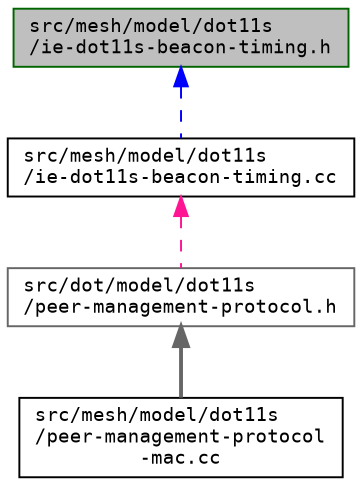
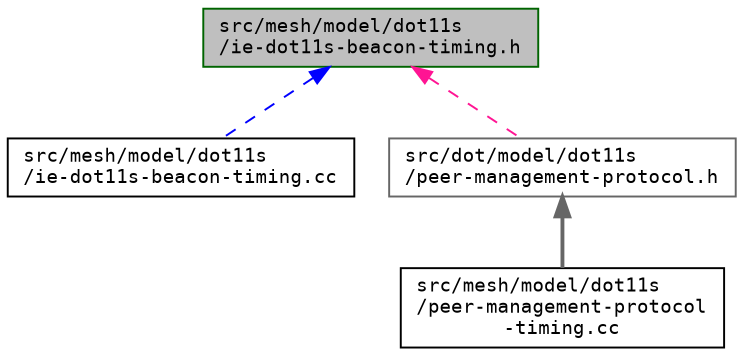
(181, 242) -> (475, 108)
(181, 438) -> (562, 308)
